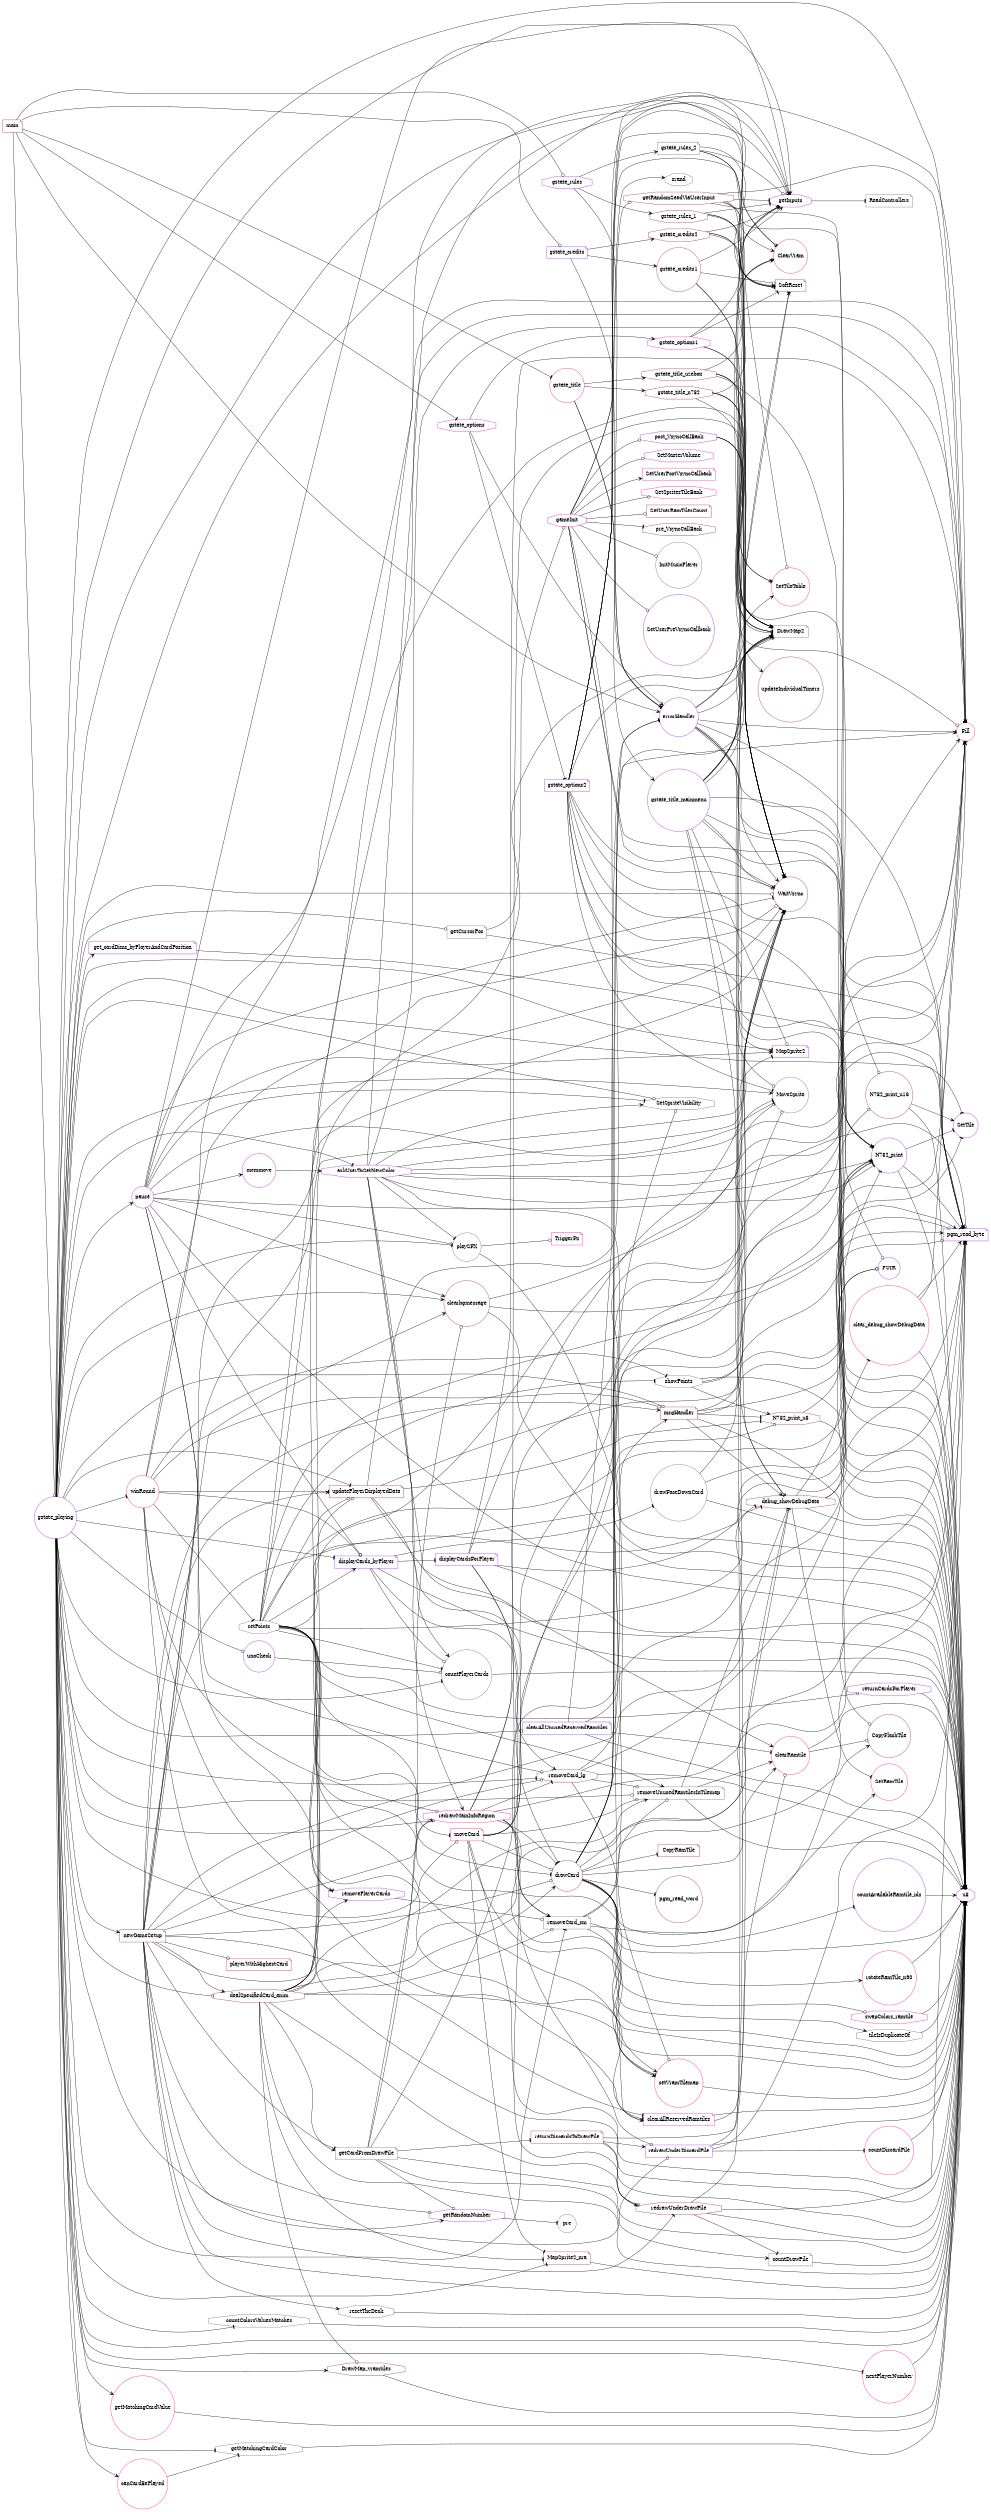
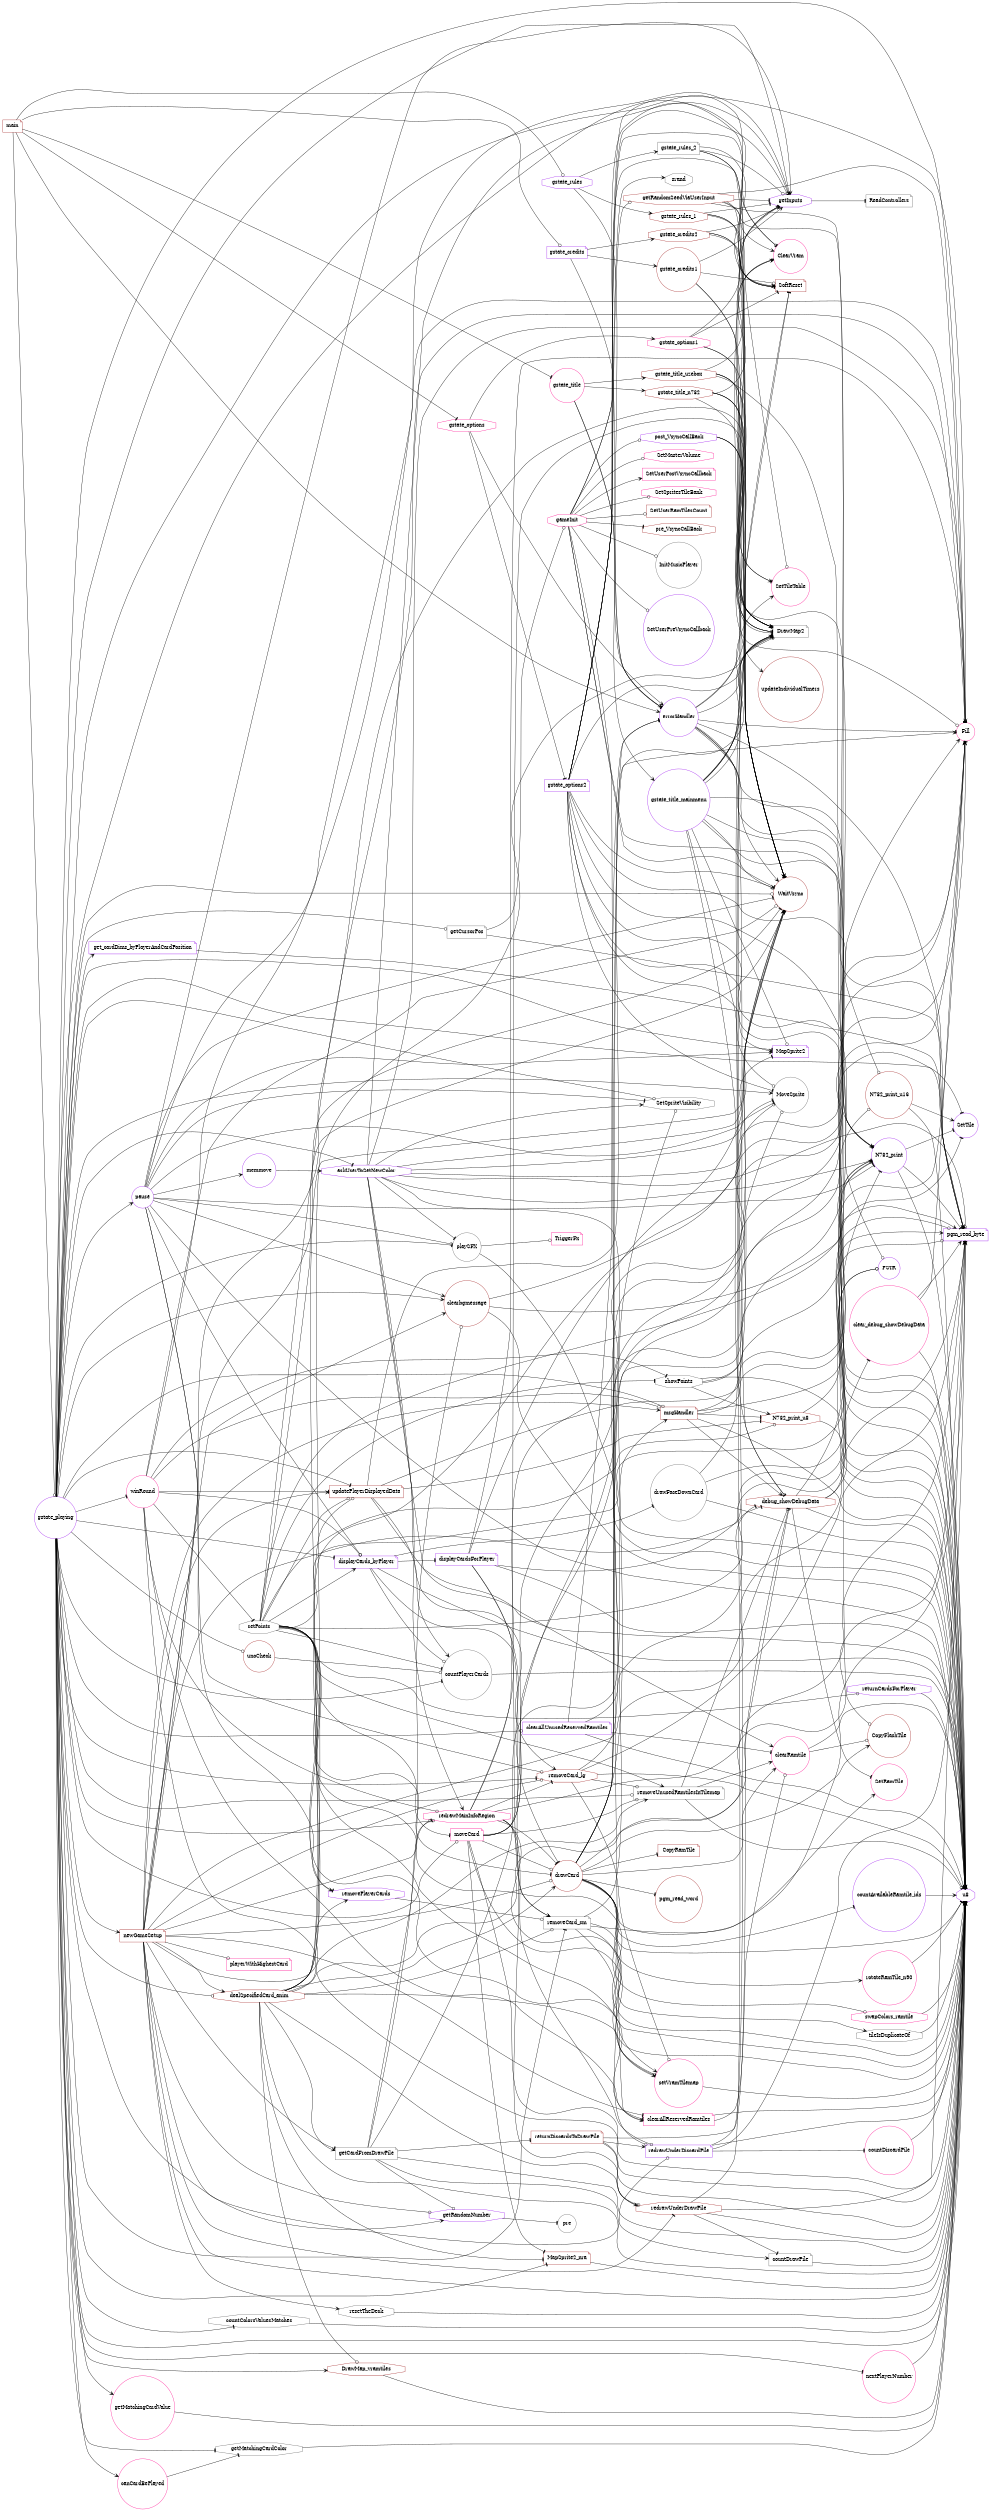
(754, 509) -> (754, 509)
(259, 1656) -> (259, 1656)
(627, 1836) -> (615, 2042)
